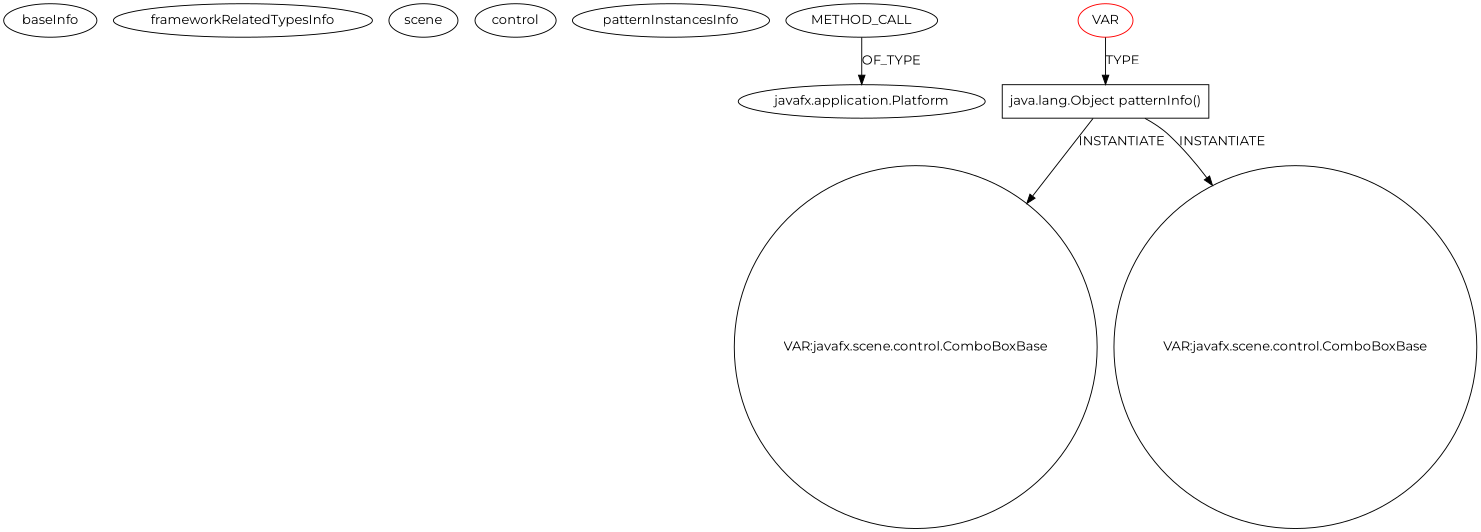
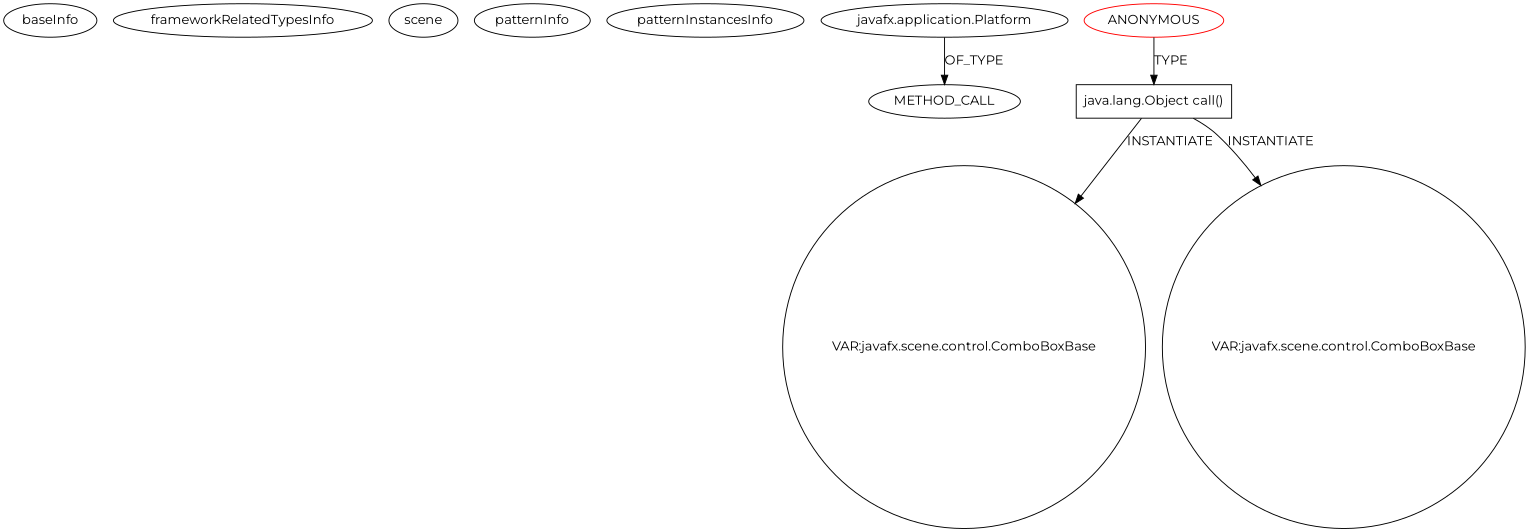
(516, 20) -> (532, 20)
(1106, 20) -> (1154, 20)
(862, 56) -> (945, 56)
(1106, 101) -> (1154, 101)
